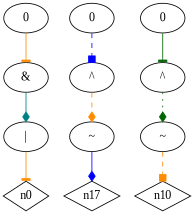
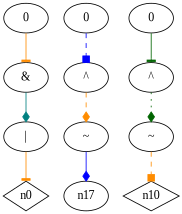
(92, 196) -> (86, 196)
